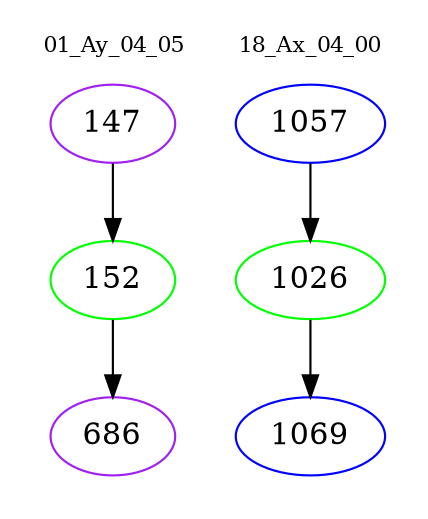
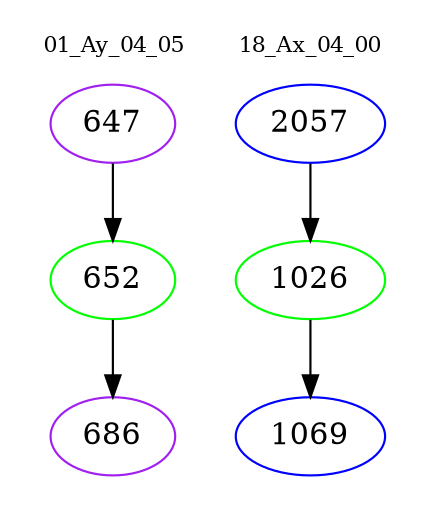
(113, 124) -> (113, 124)
(310, 124) -> (310, 124)
(113, 280) -> (113, 280)
